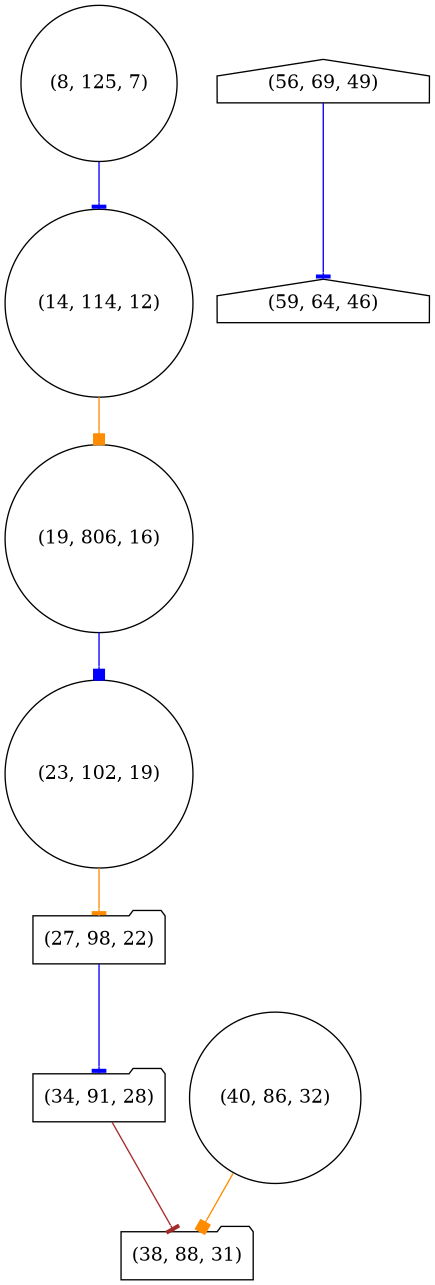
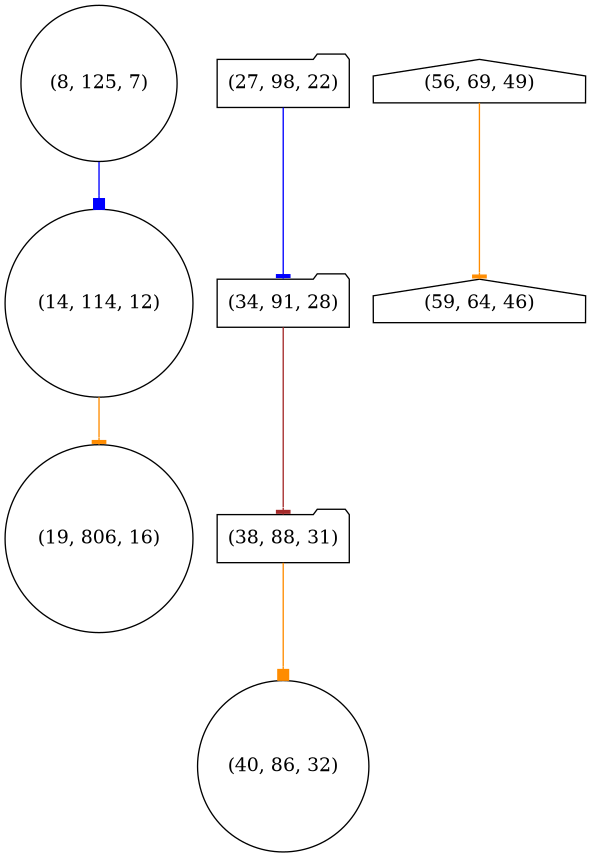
(99, 182) -> (99, 179)
(323, 188) -> (479, 188)
(99, 414) -> (99, 417)
(99, 774) -> none
(220, 1196) -> (283, 615)
